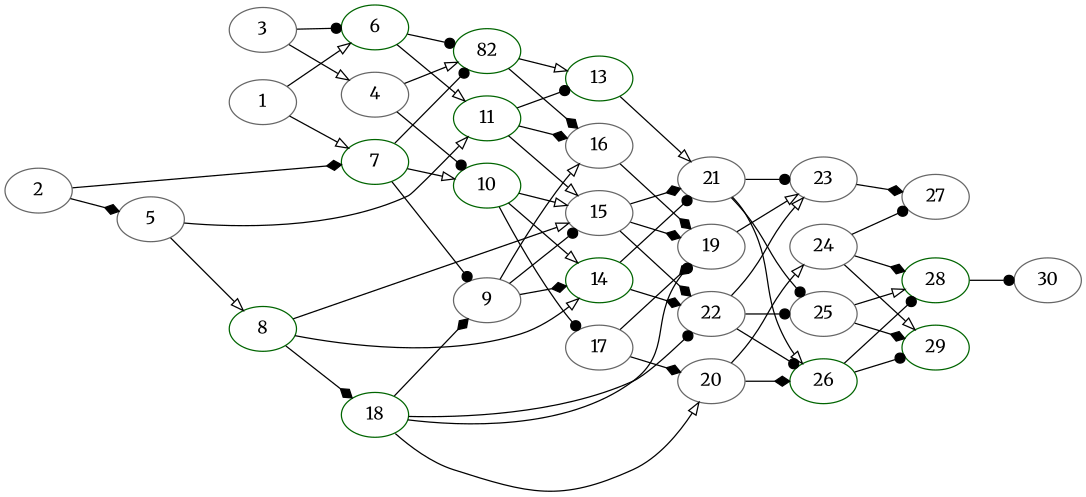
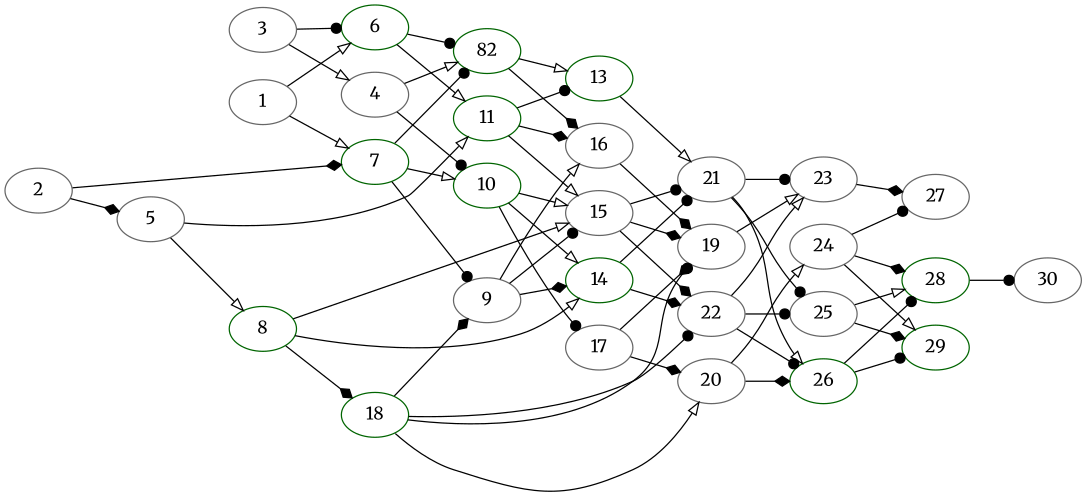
(646, 199) -> (647, 199)
